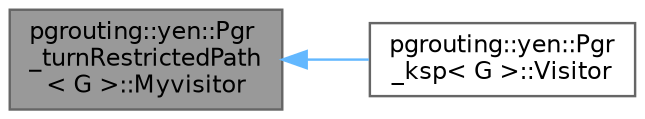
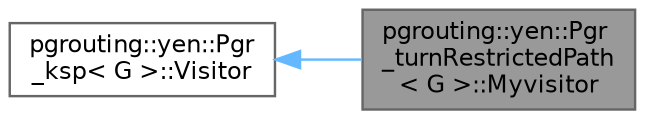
(338, 60) -> (331, 60)
